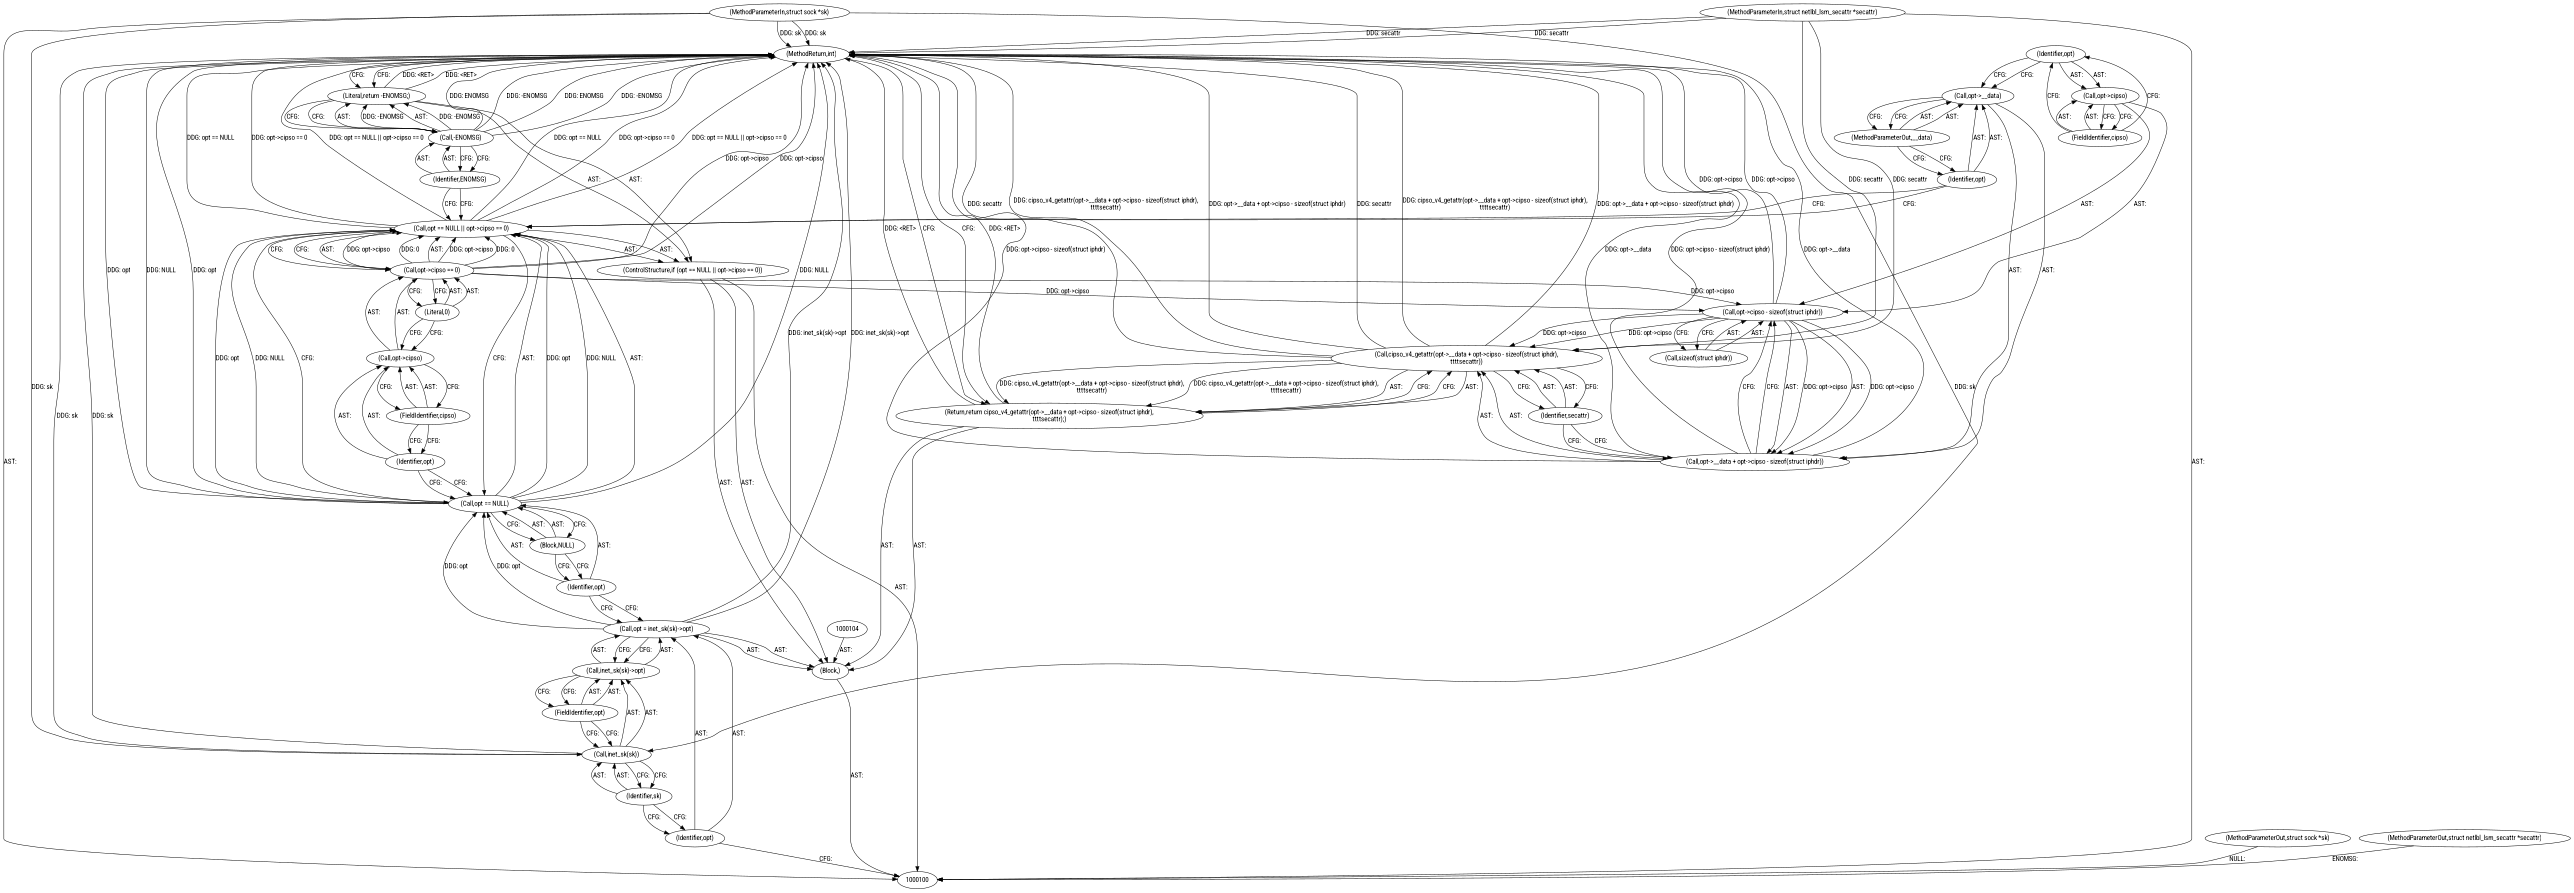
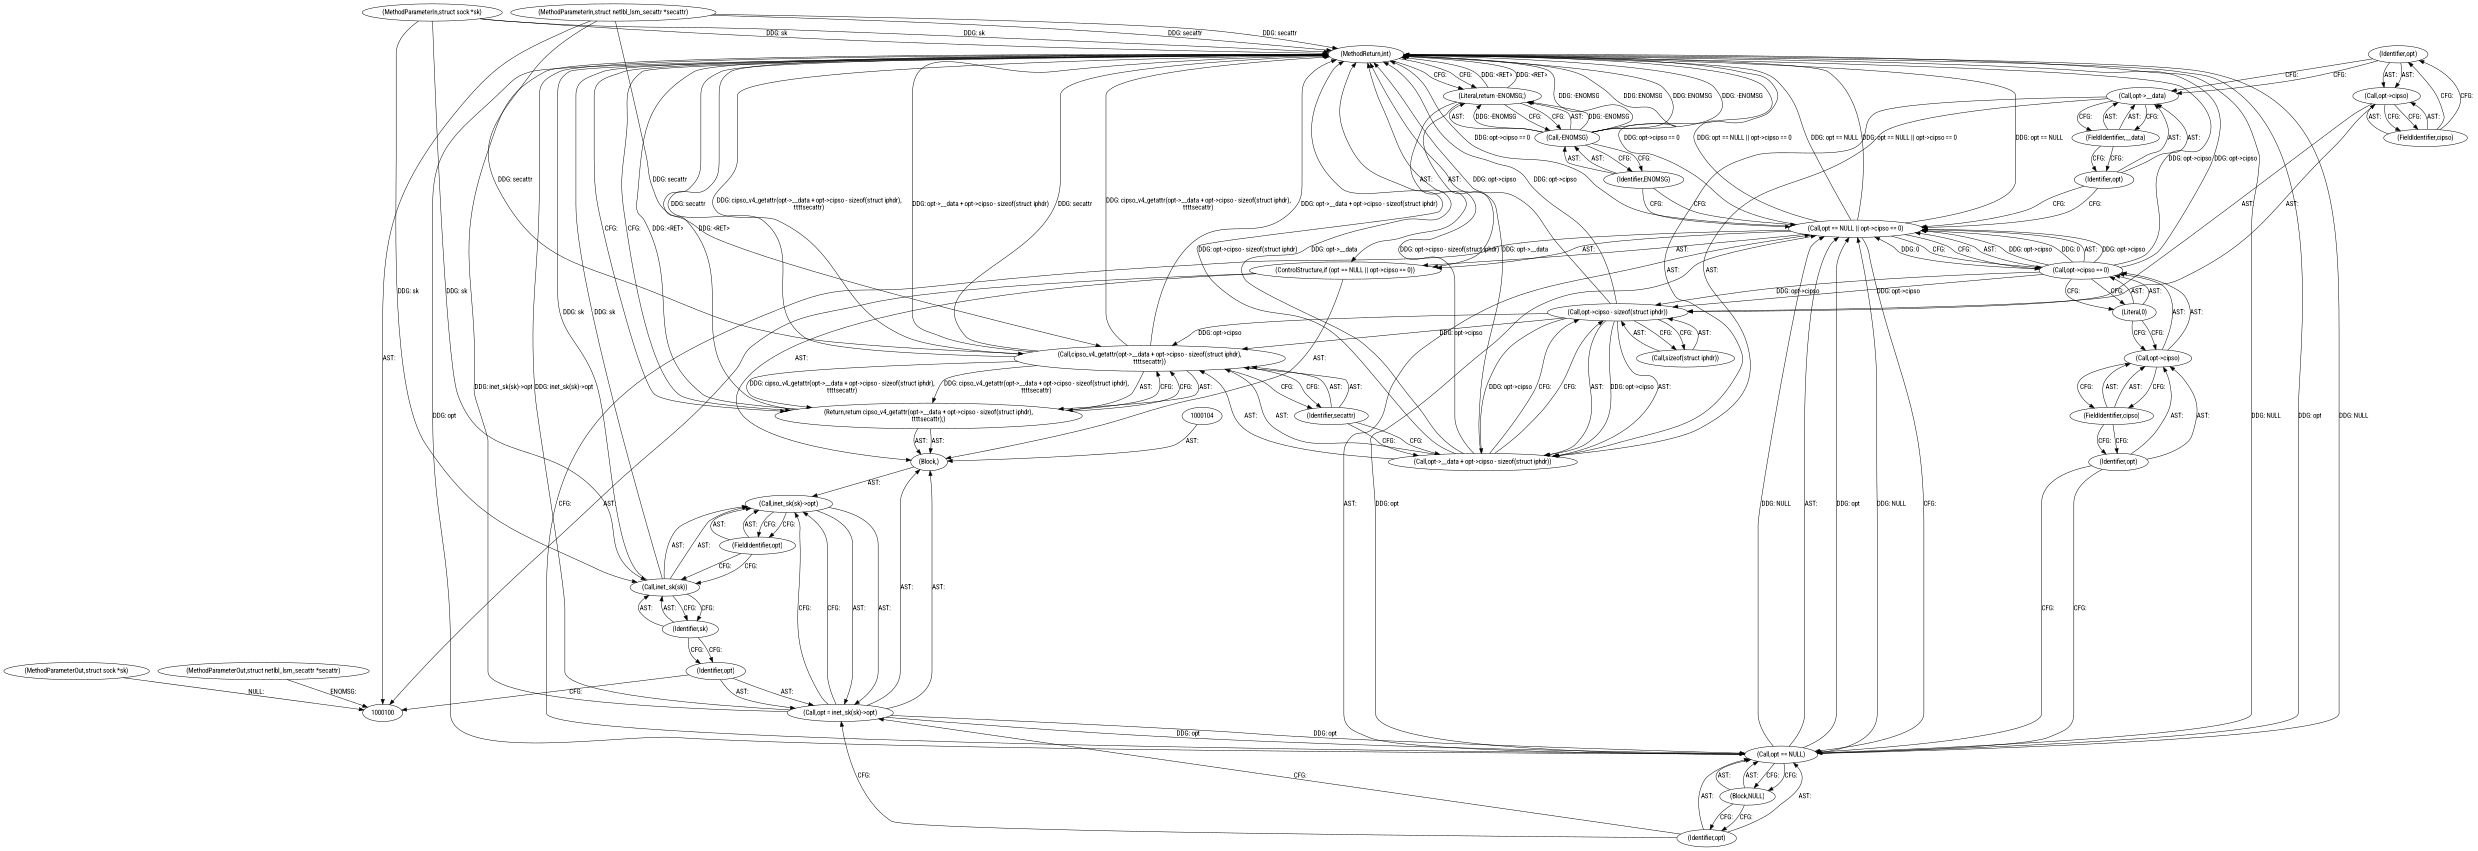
(1892, 138) -> (2116, 138)
(4, 531) -> none
(851, 788) -> (865, 481)
